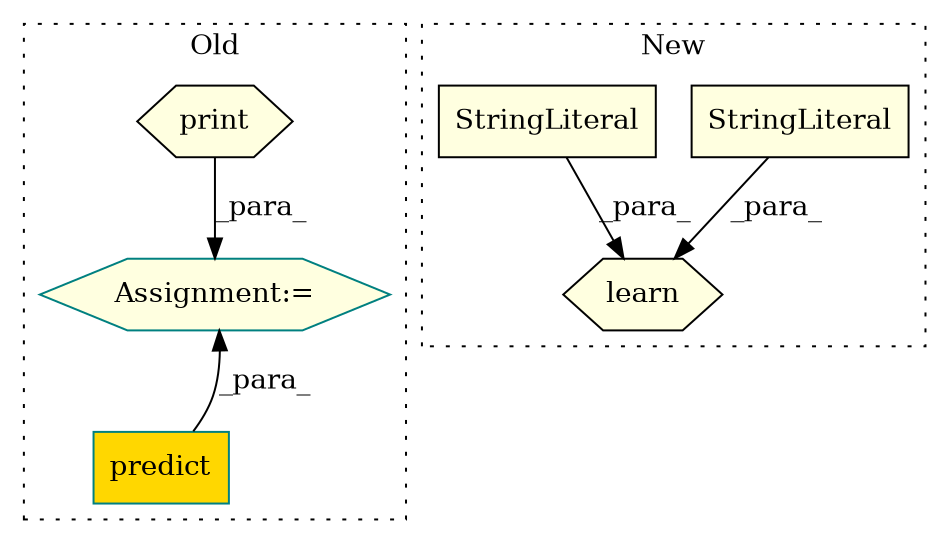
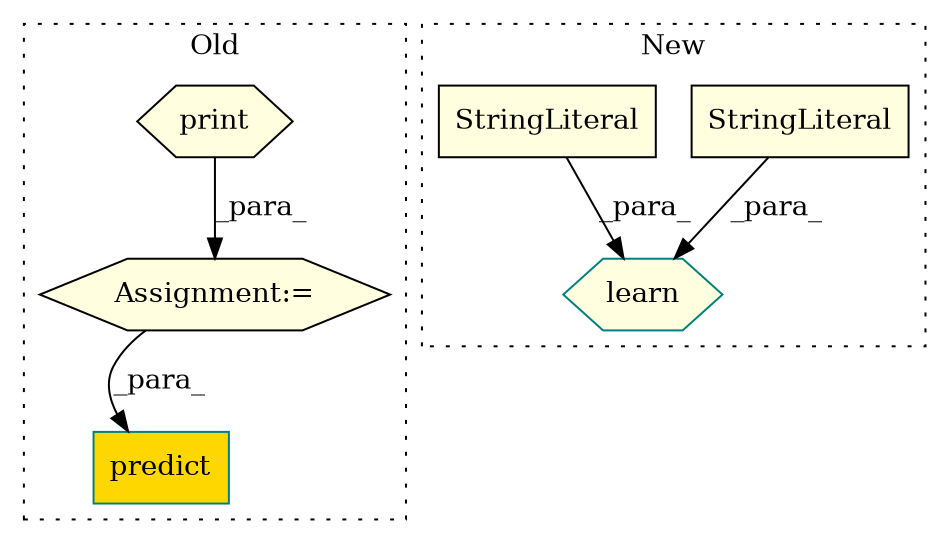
(215, 295) -> (215, 295)
(643, 295) -> (643, 295)
(214, 393) -> (113, 367)
